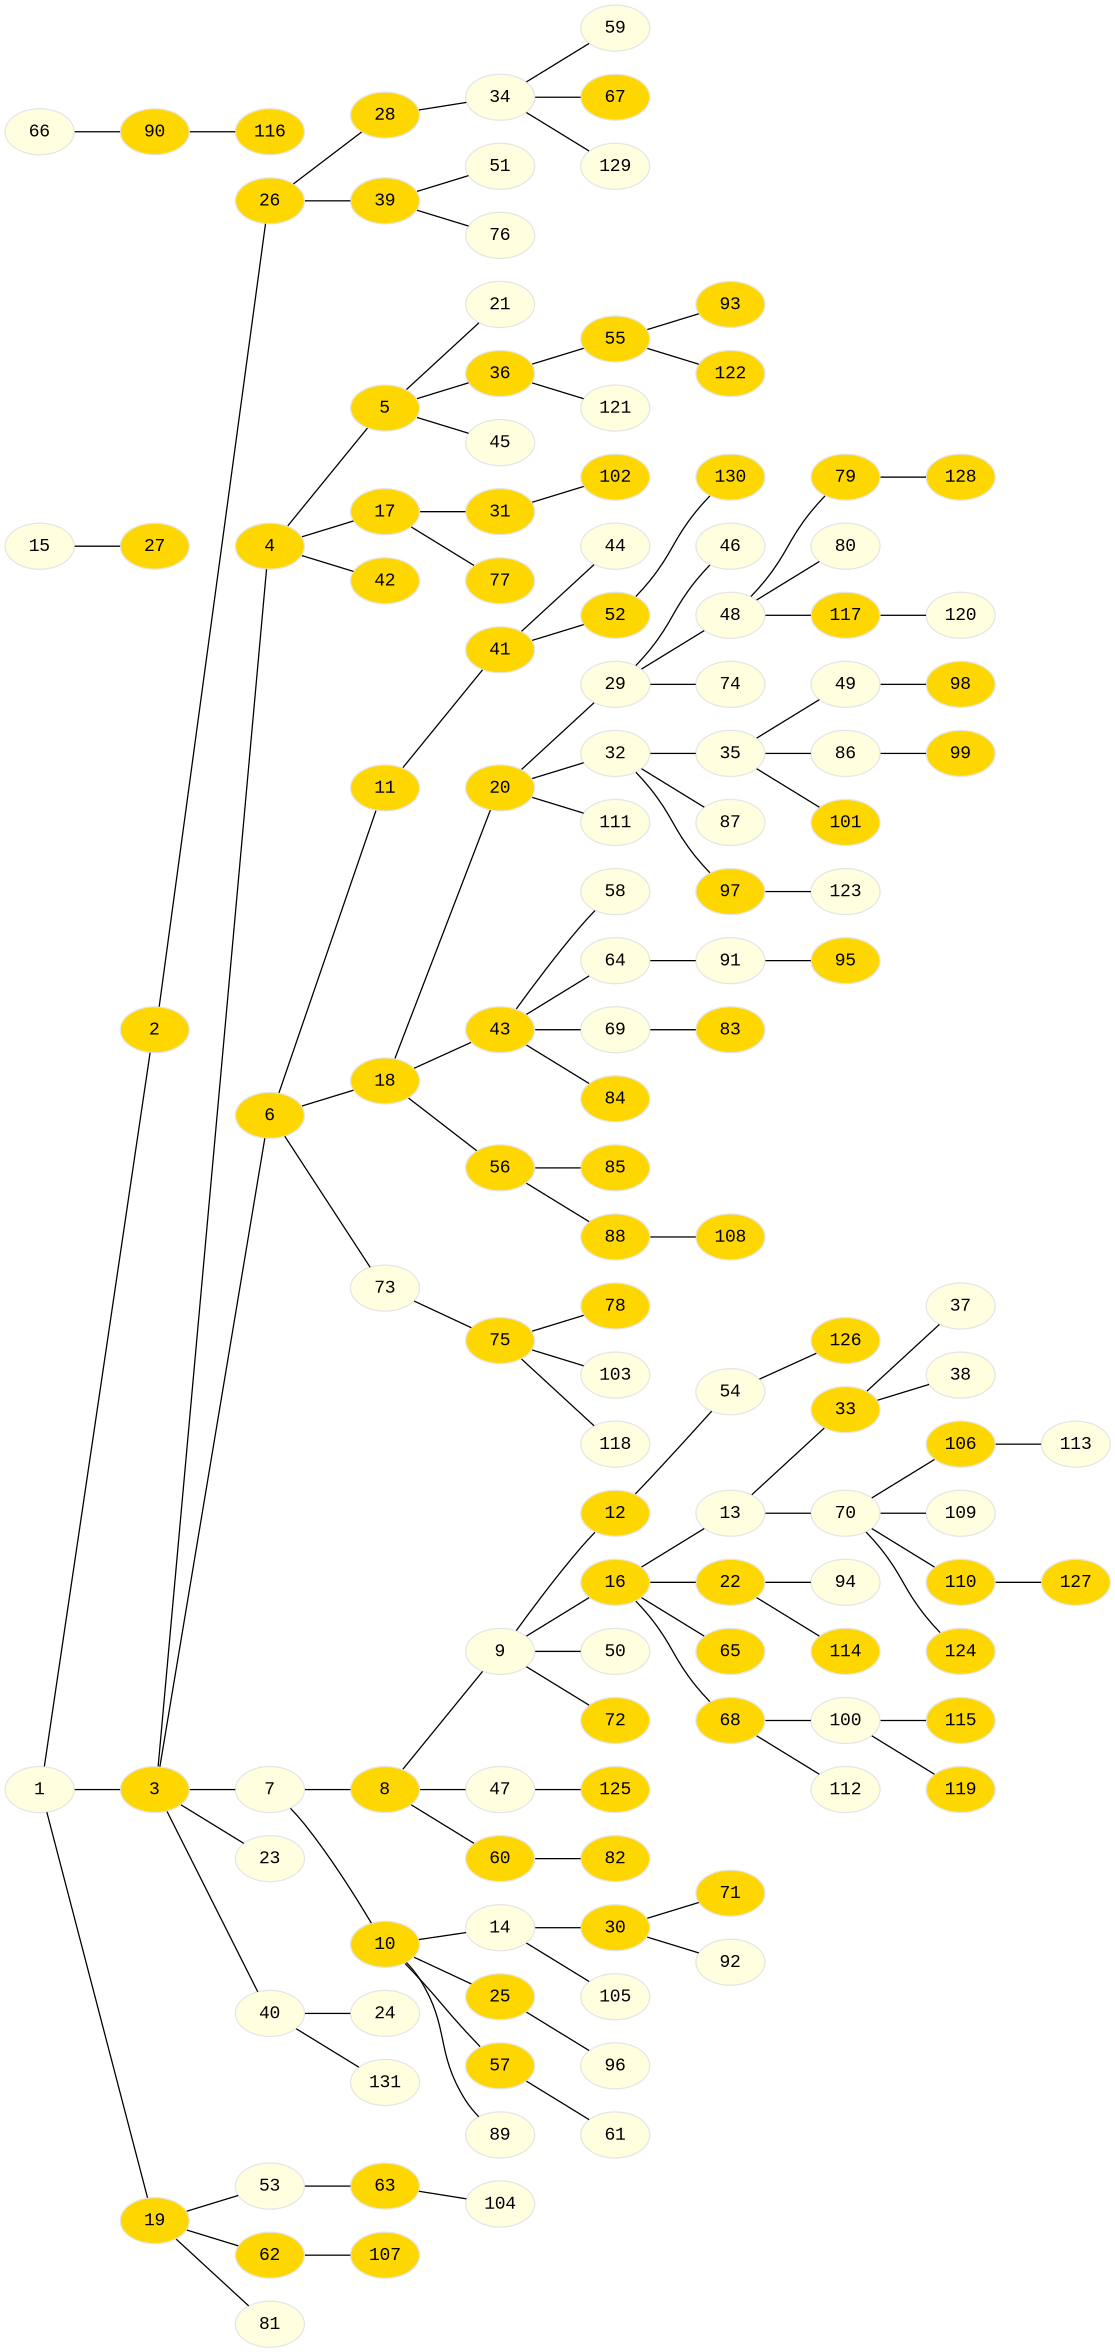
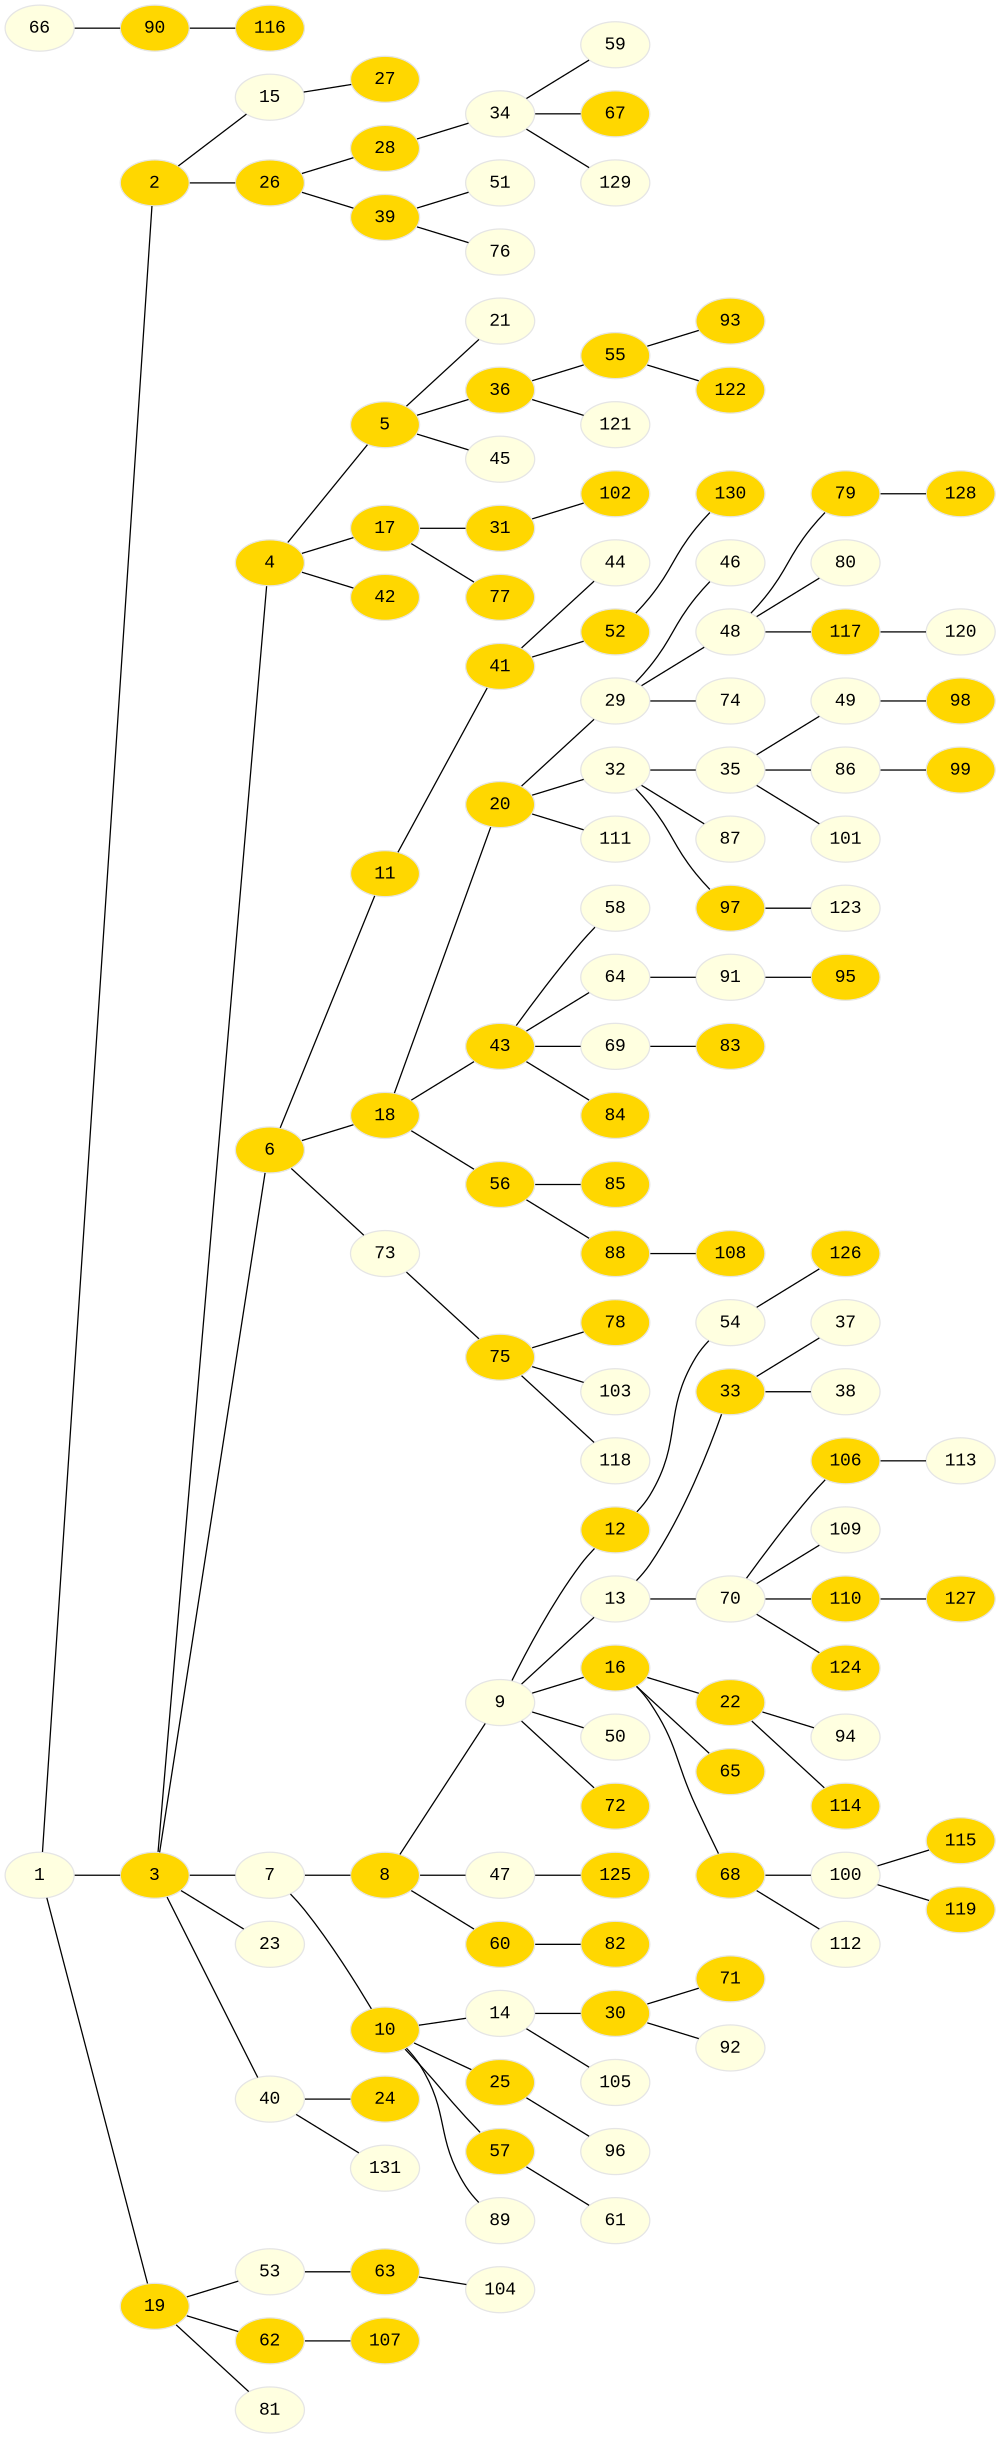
none -> (212, 140)
(846, 823) -> (846, 839)
(673, 1548) -> (558, 1651)
(385, 2013) -> (385, 2099)
